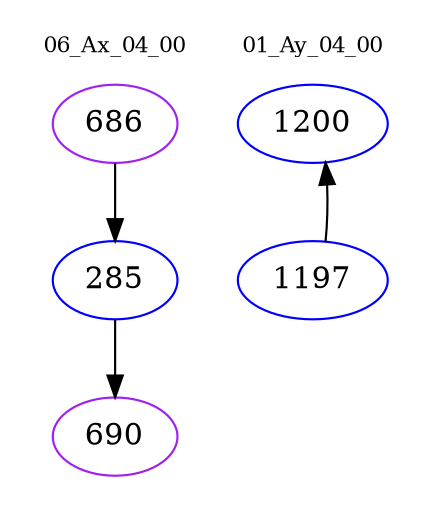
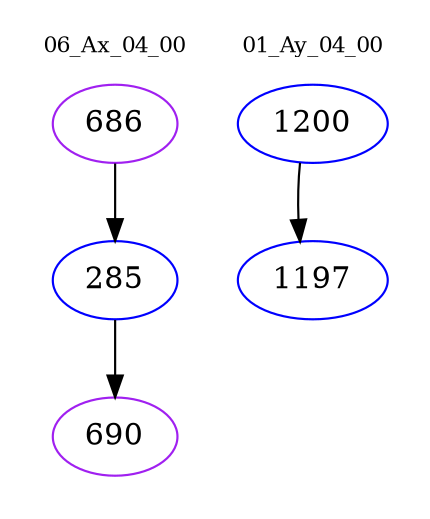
(327, 213) -> (298, 191)
